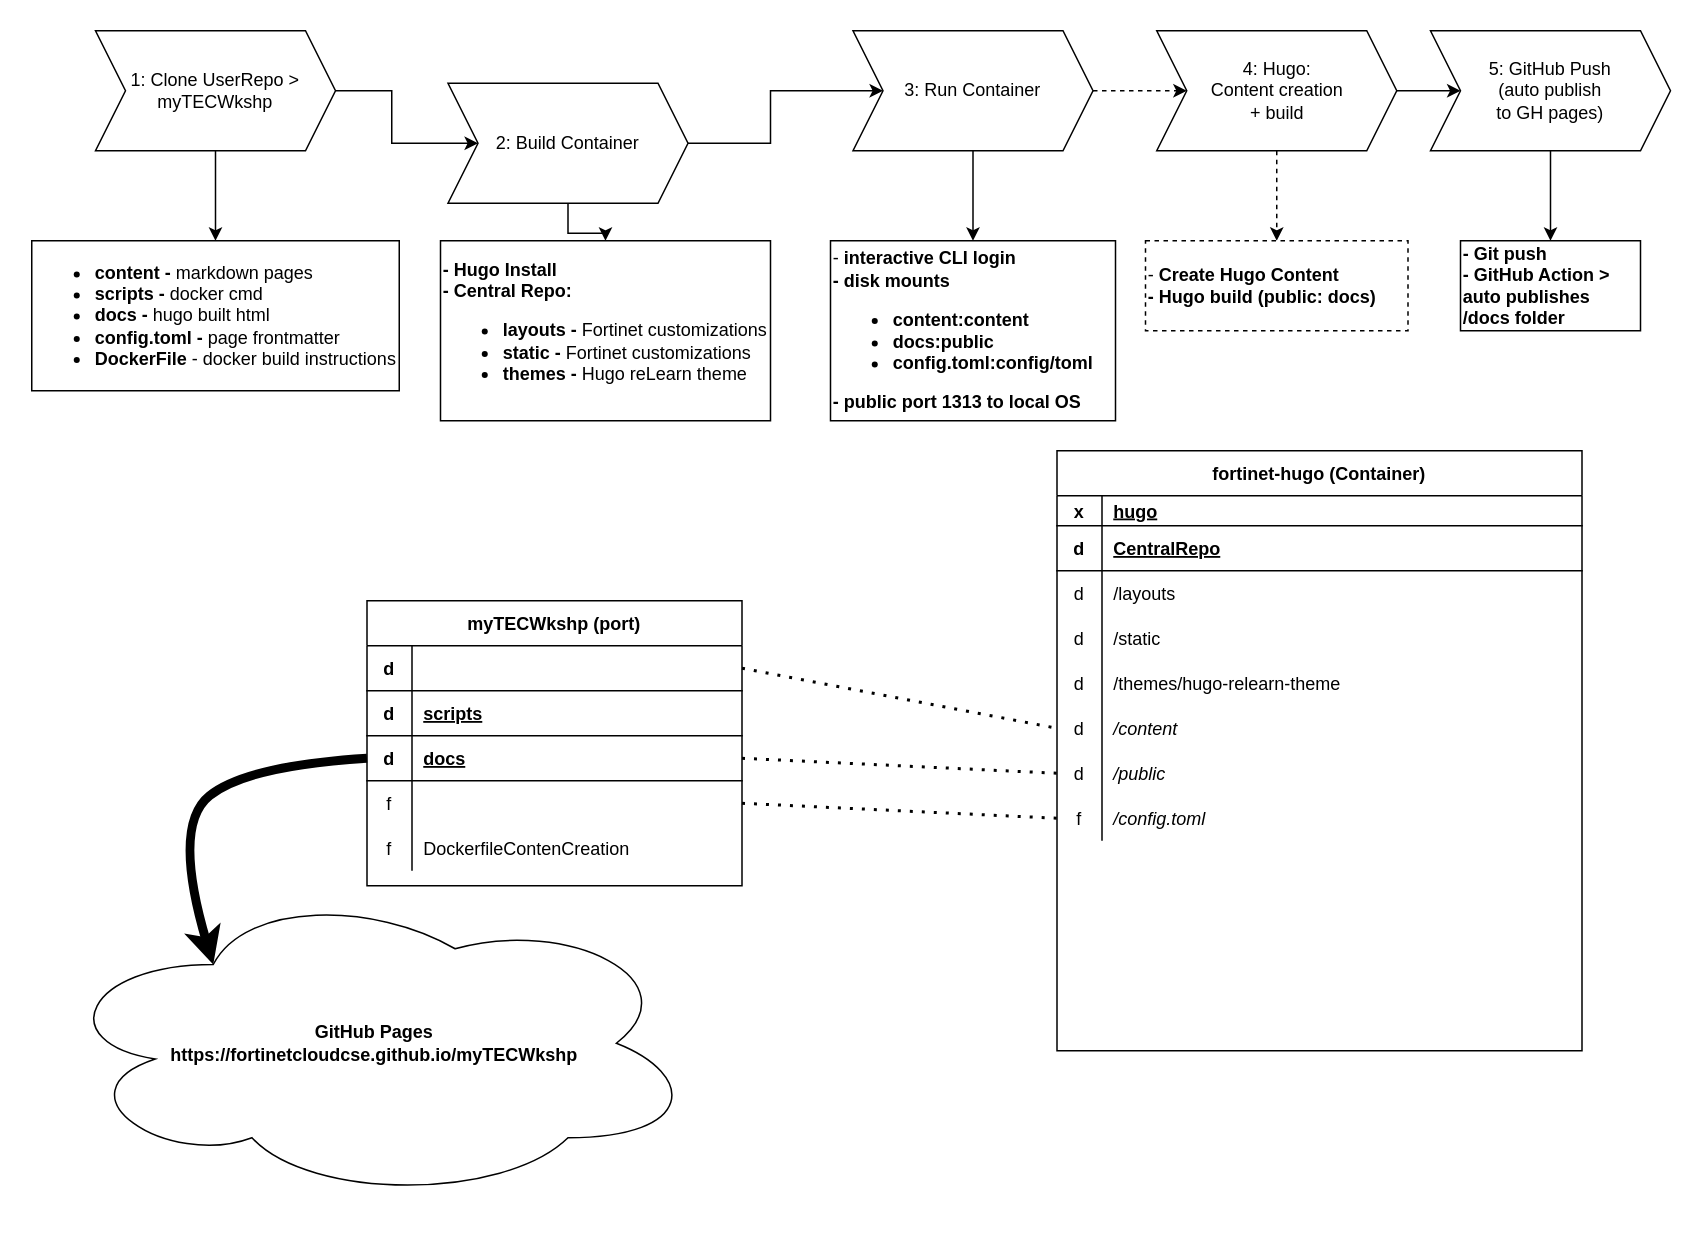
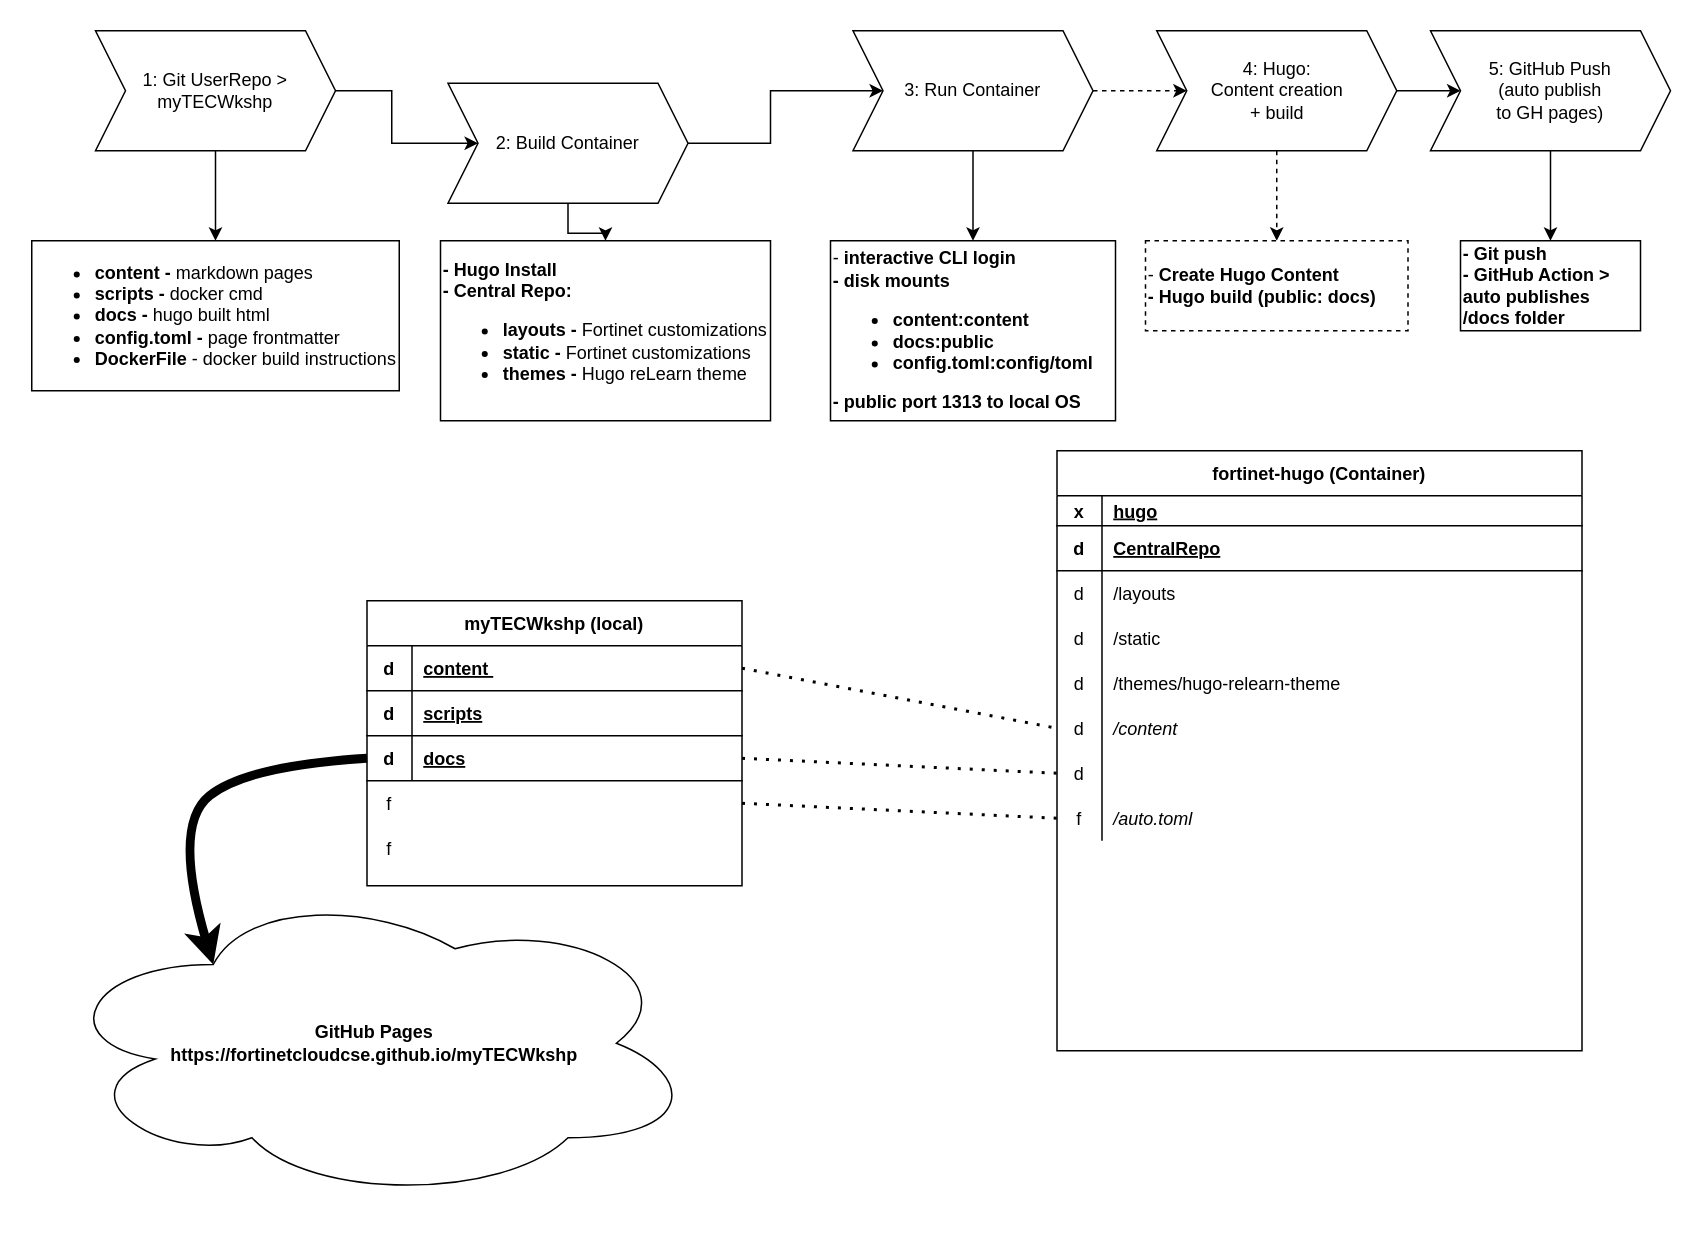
(215, 91) -> (215, 91)
(554, 624) -> (554, 624)
none -> (577, 668)
(1342, 773) -> none
(1166, 819) -> (1159, 819)
(577, 848) -> none
